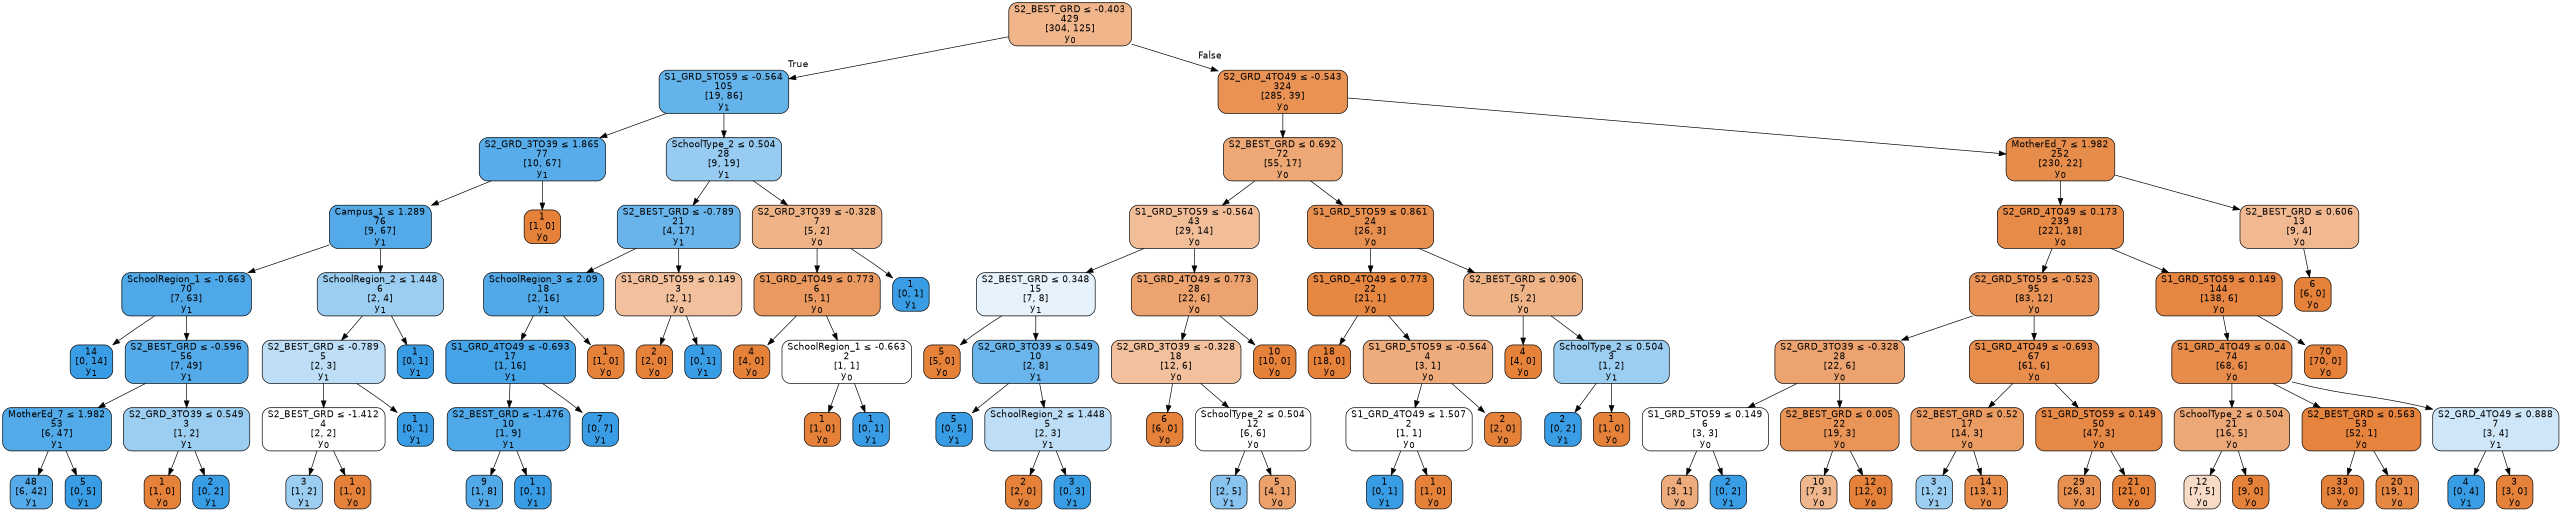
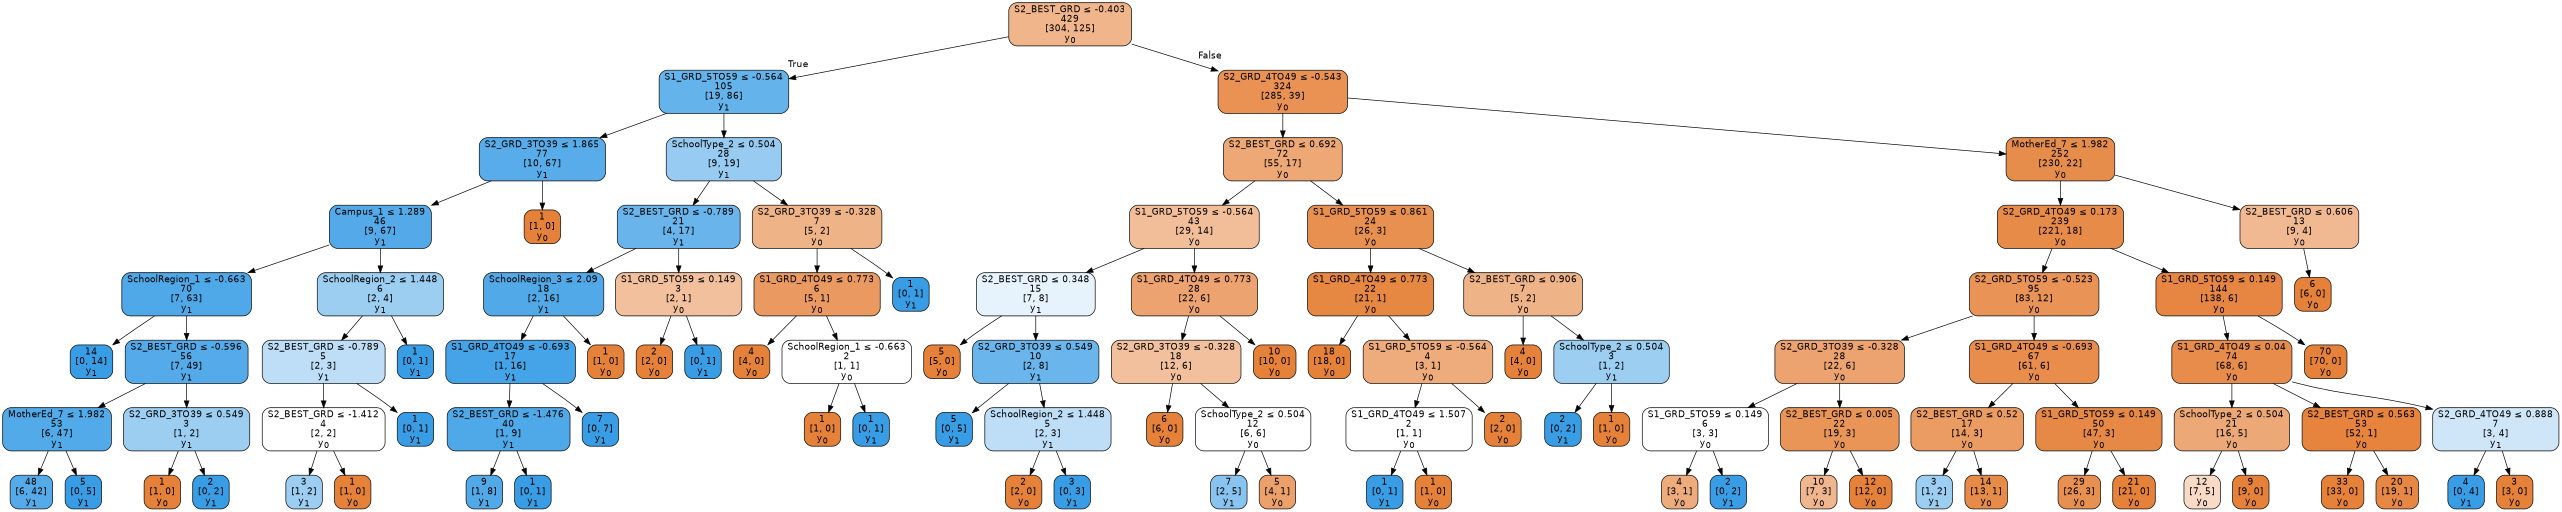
(380, 221) -> (380, 221)
(509, 424) -> (509, 424)
